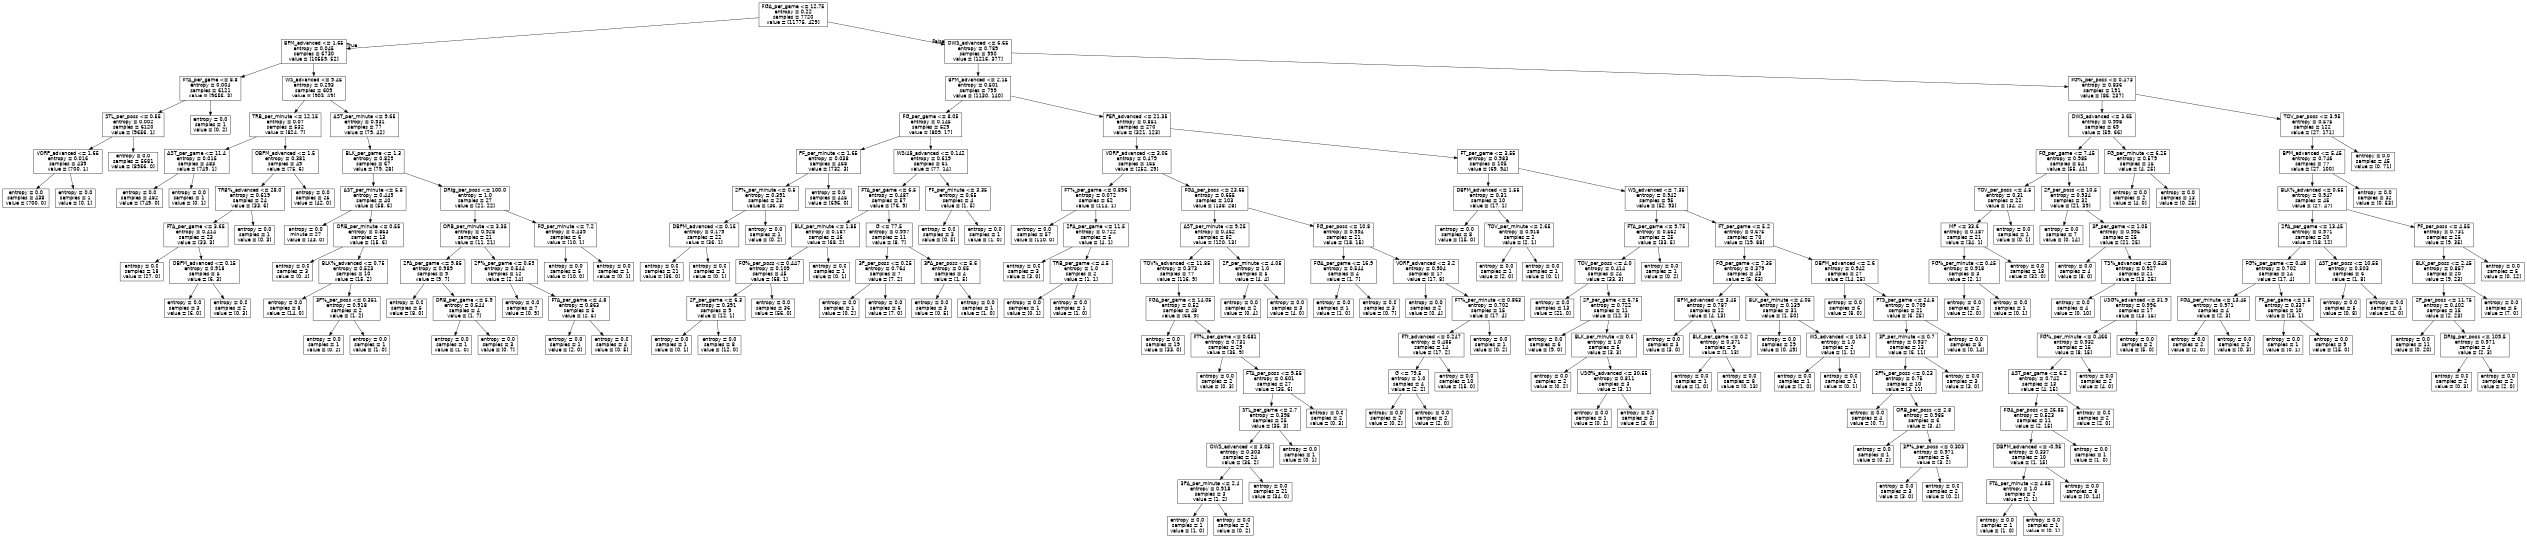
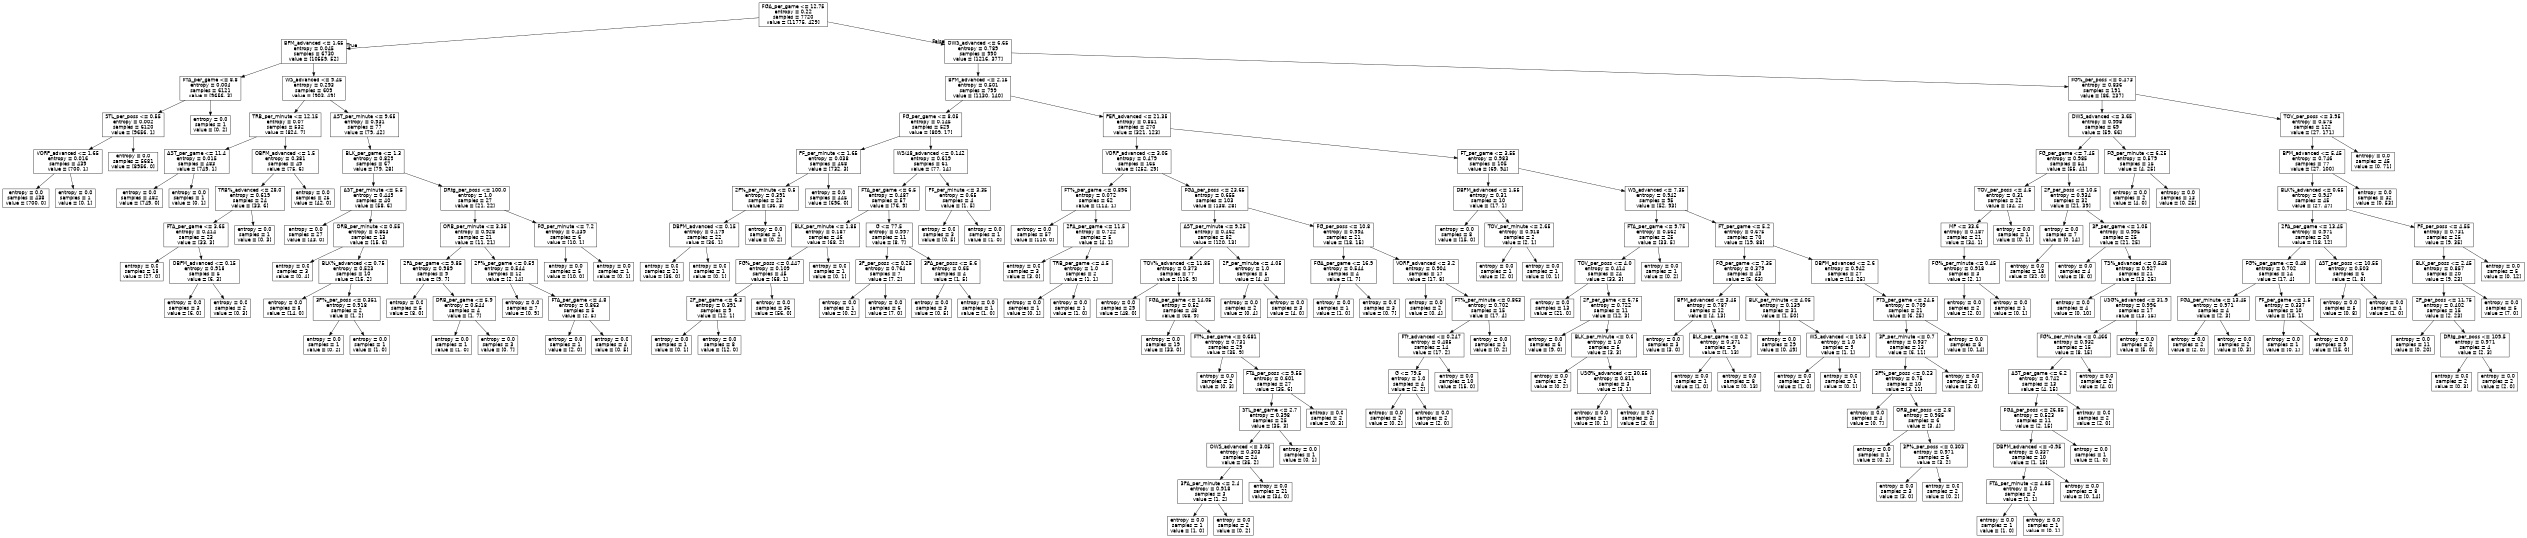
(306, 235) -> (306, 235)
(1996, 254) -> (2046, 252)
none -> (1118, 308)
(1845, 308) -> none
(1838, 345) -> (1838, 345)
